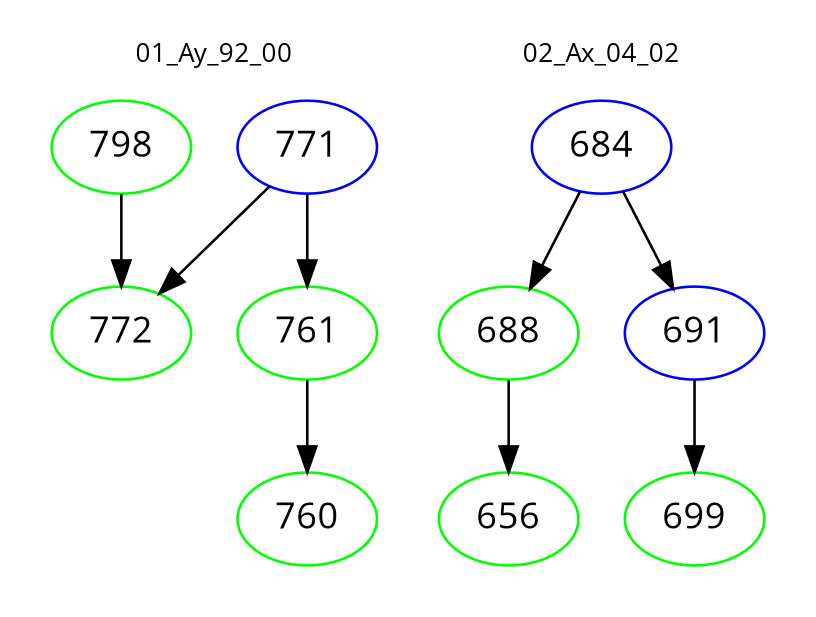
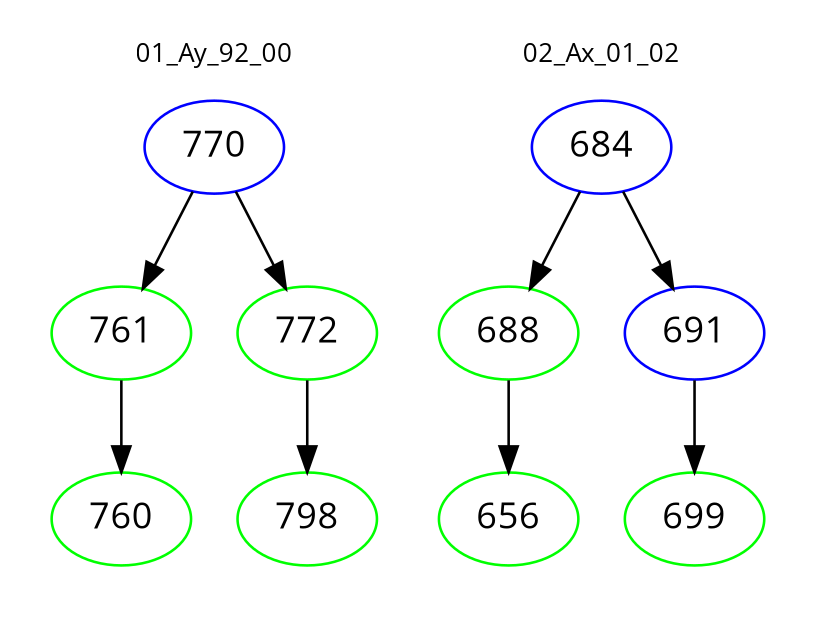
(602, 56) -> (602, 56)
(307, 147) -> (214, 147)
(121, 227) -> (307, 413)
